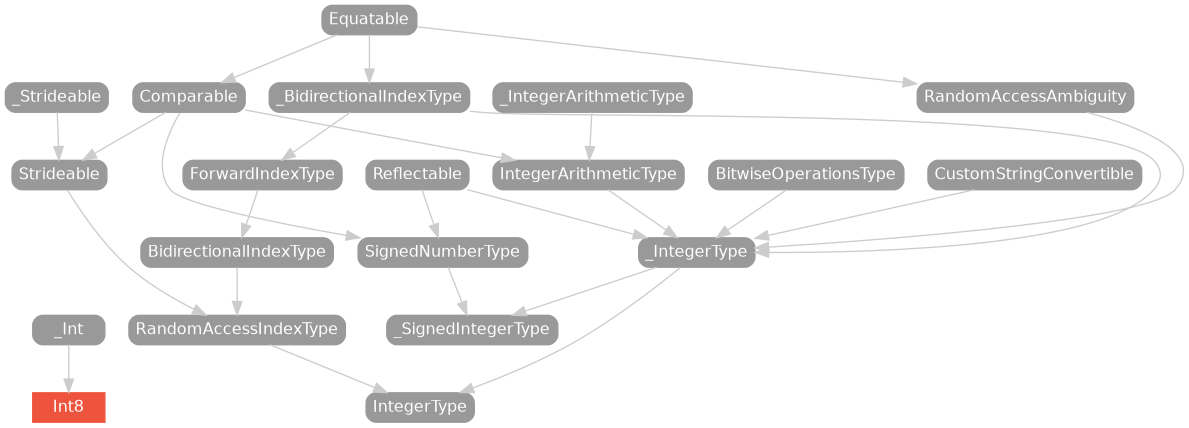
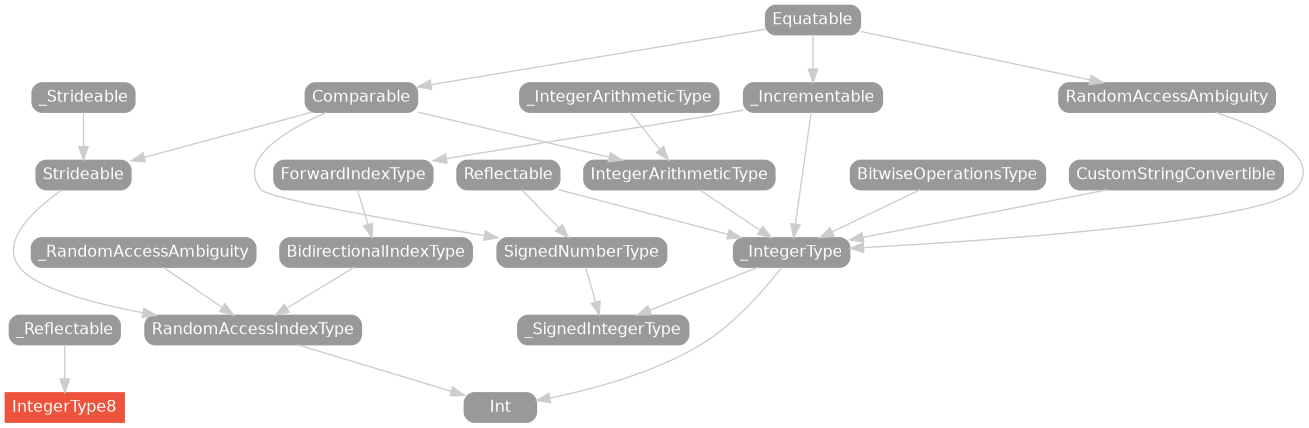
(369, 98) -> (813, 98)
none -> (144, 253)
(69, 330) -> (65, 330)
(69, 408) -> (65, 408)
(420, 408) -> (500, 408)
